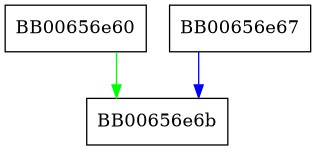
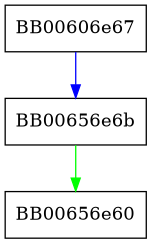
(240, 28) -> (76, 28)
(116, 68) -> (76, 162)
